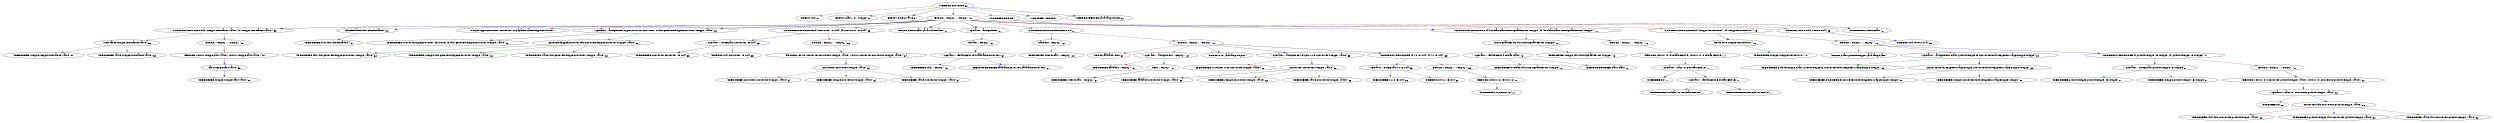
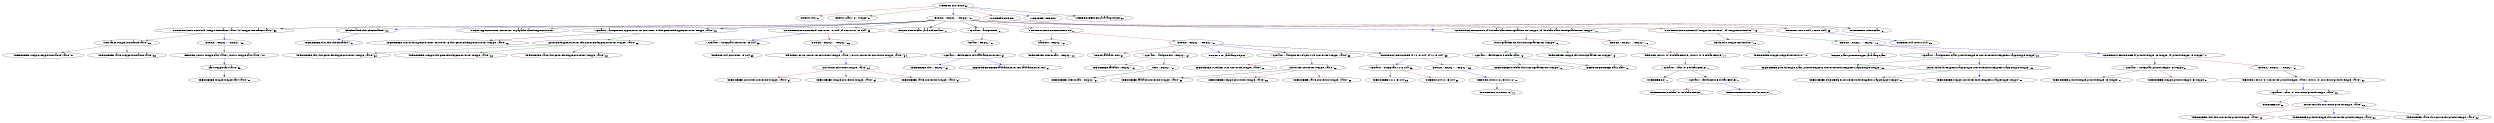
(902, 18) -> none
(662, 55) -> none
